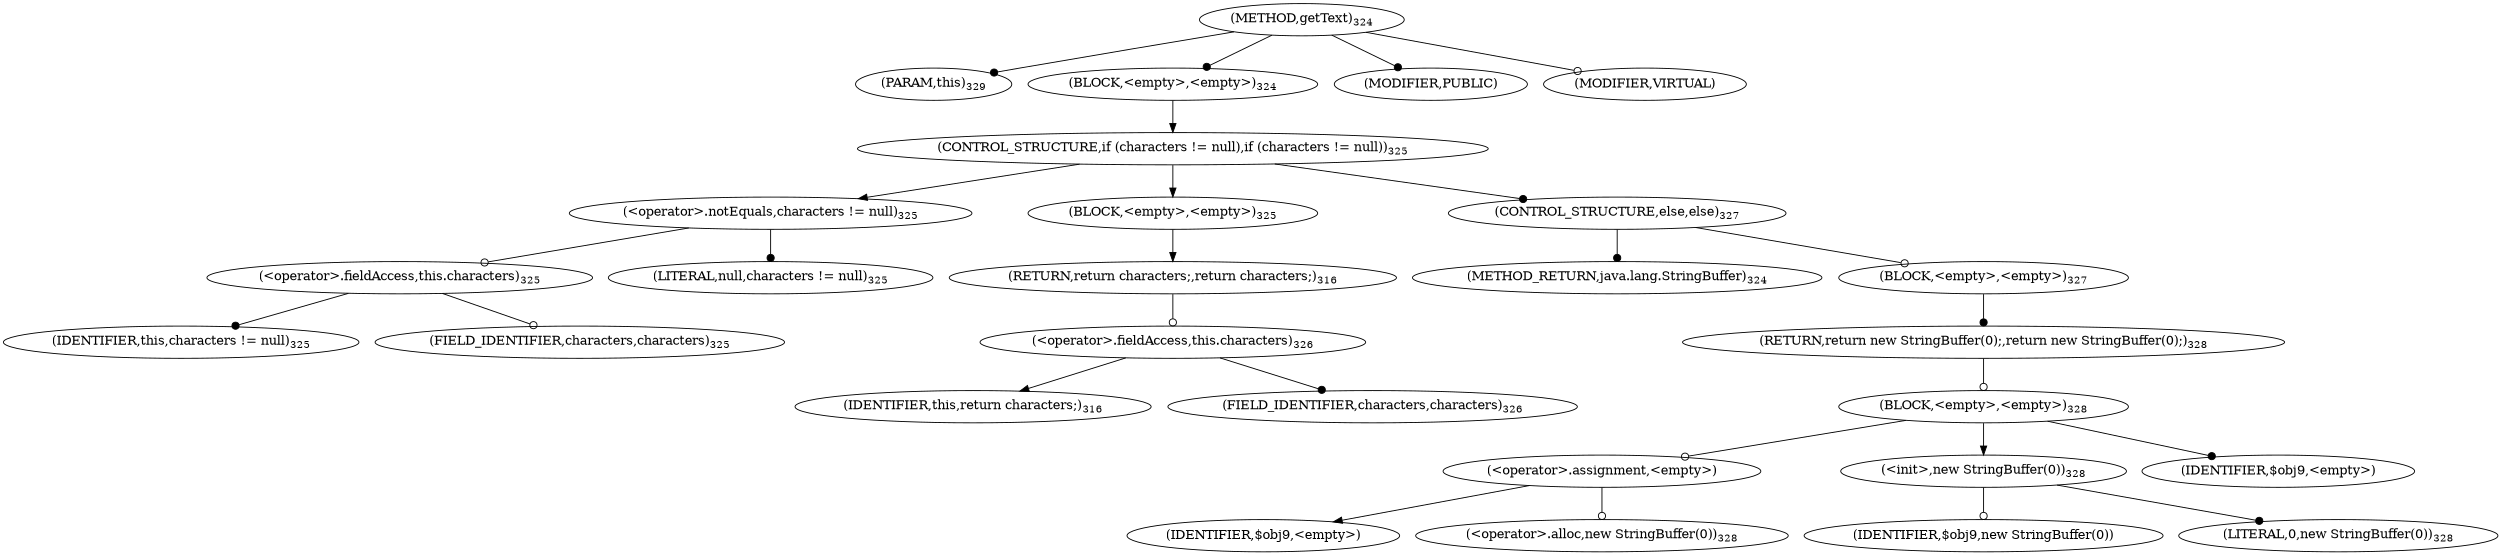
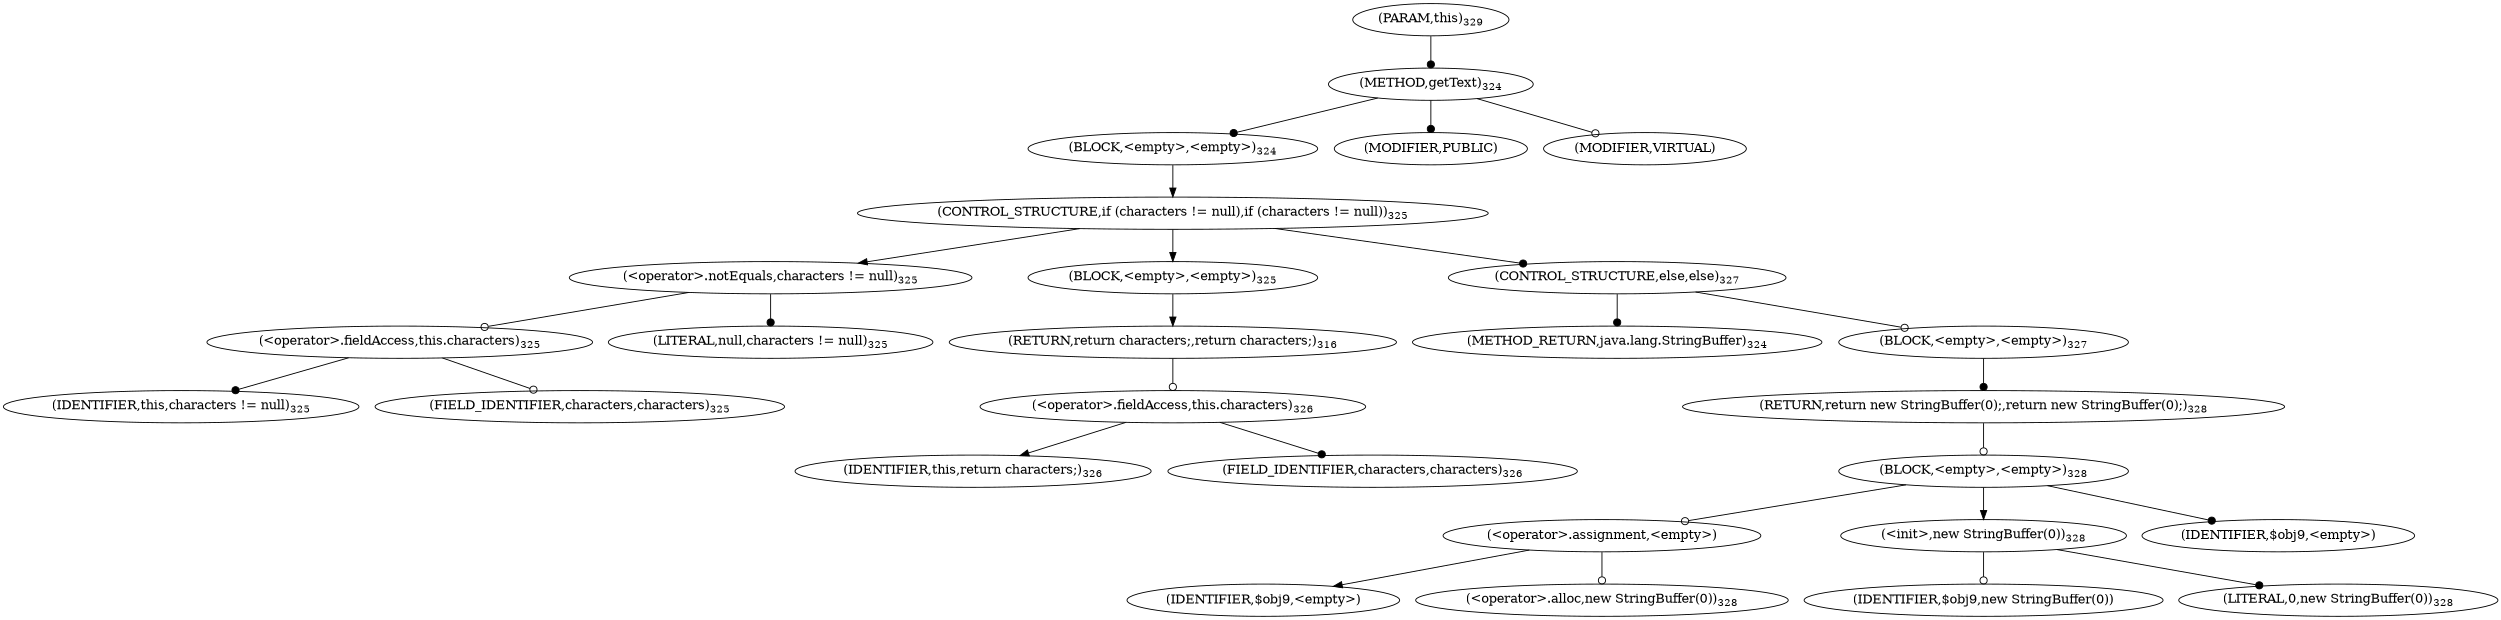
(1116, 52) -> (1431, 48)
(1093, 405) -> (1093, 470)
